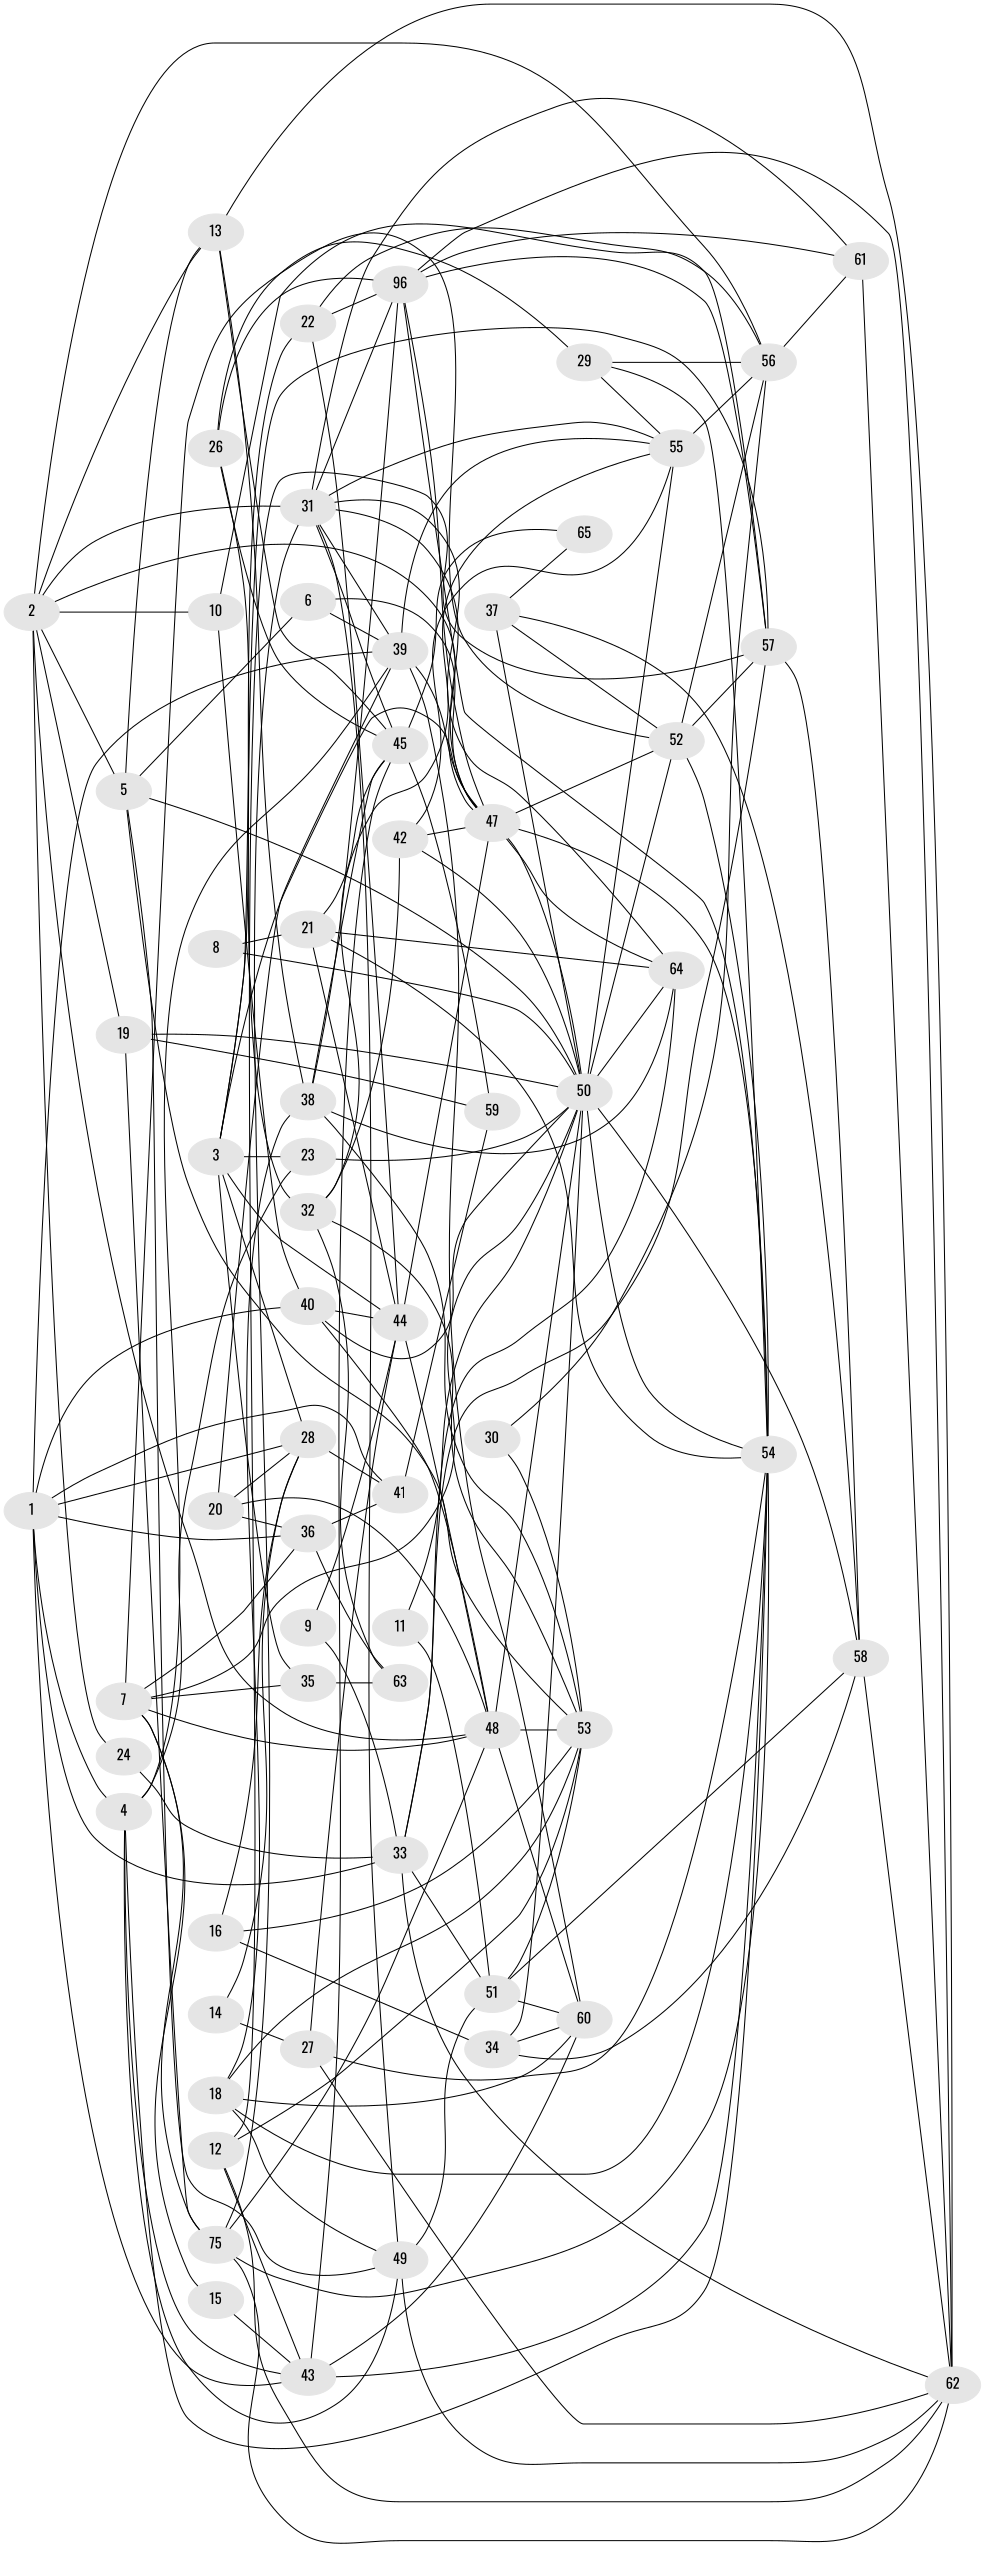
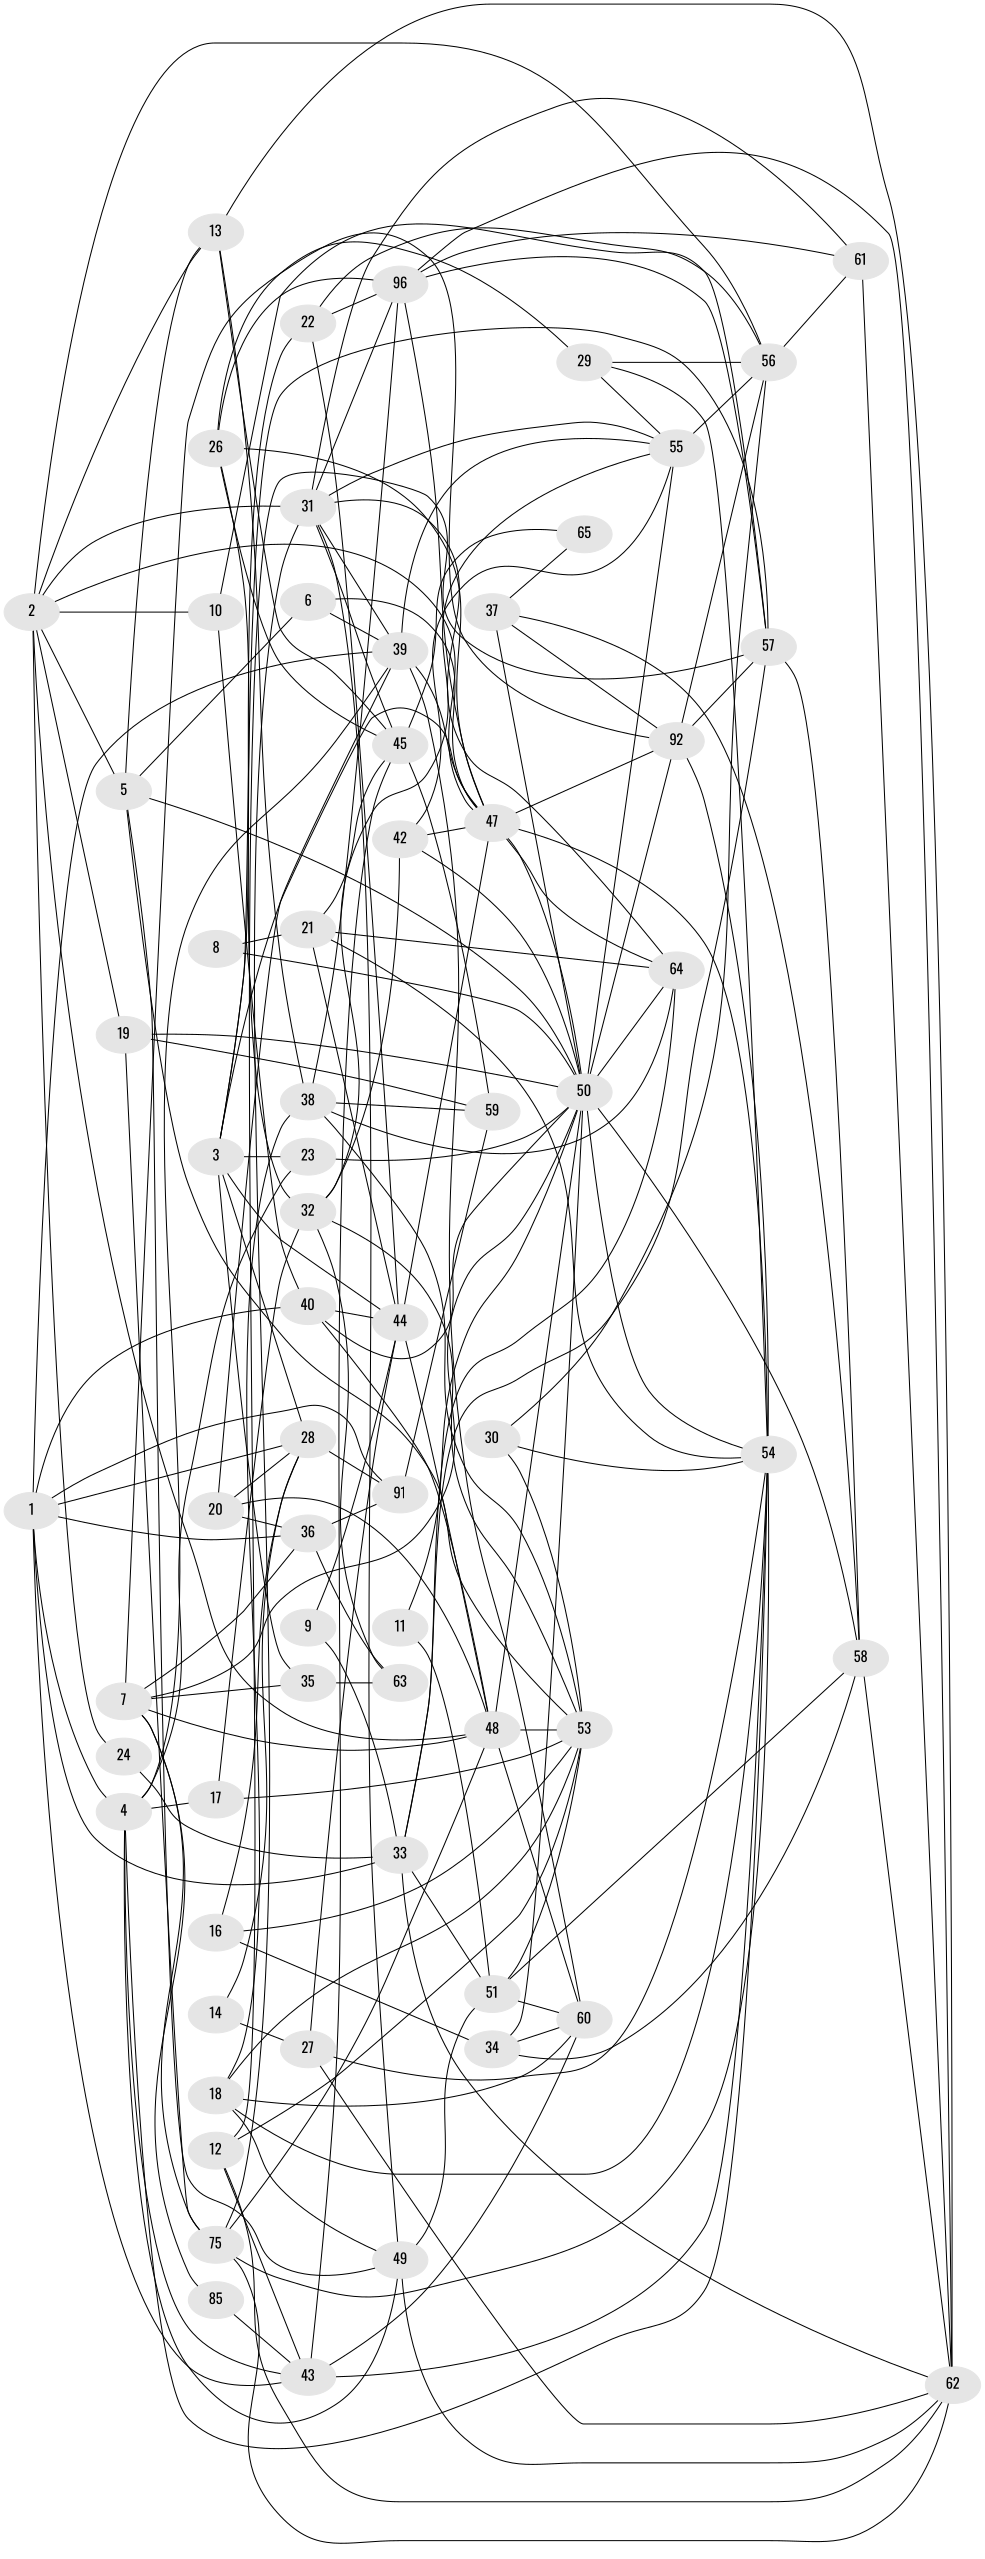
(433, 558) -> (408, 500)
(677, 741) -> (677, 741)
(634, 846) -> (630, 1468)
(343, 920) -> (400, 1107)
(400, 1494) -> (400, 1494)
none -> (216, 1800)
(216, 2300) -> (216, 2300)
